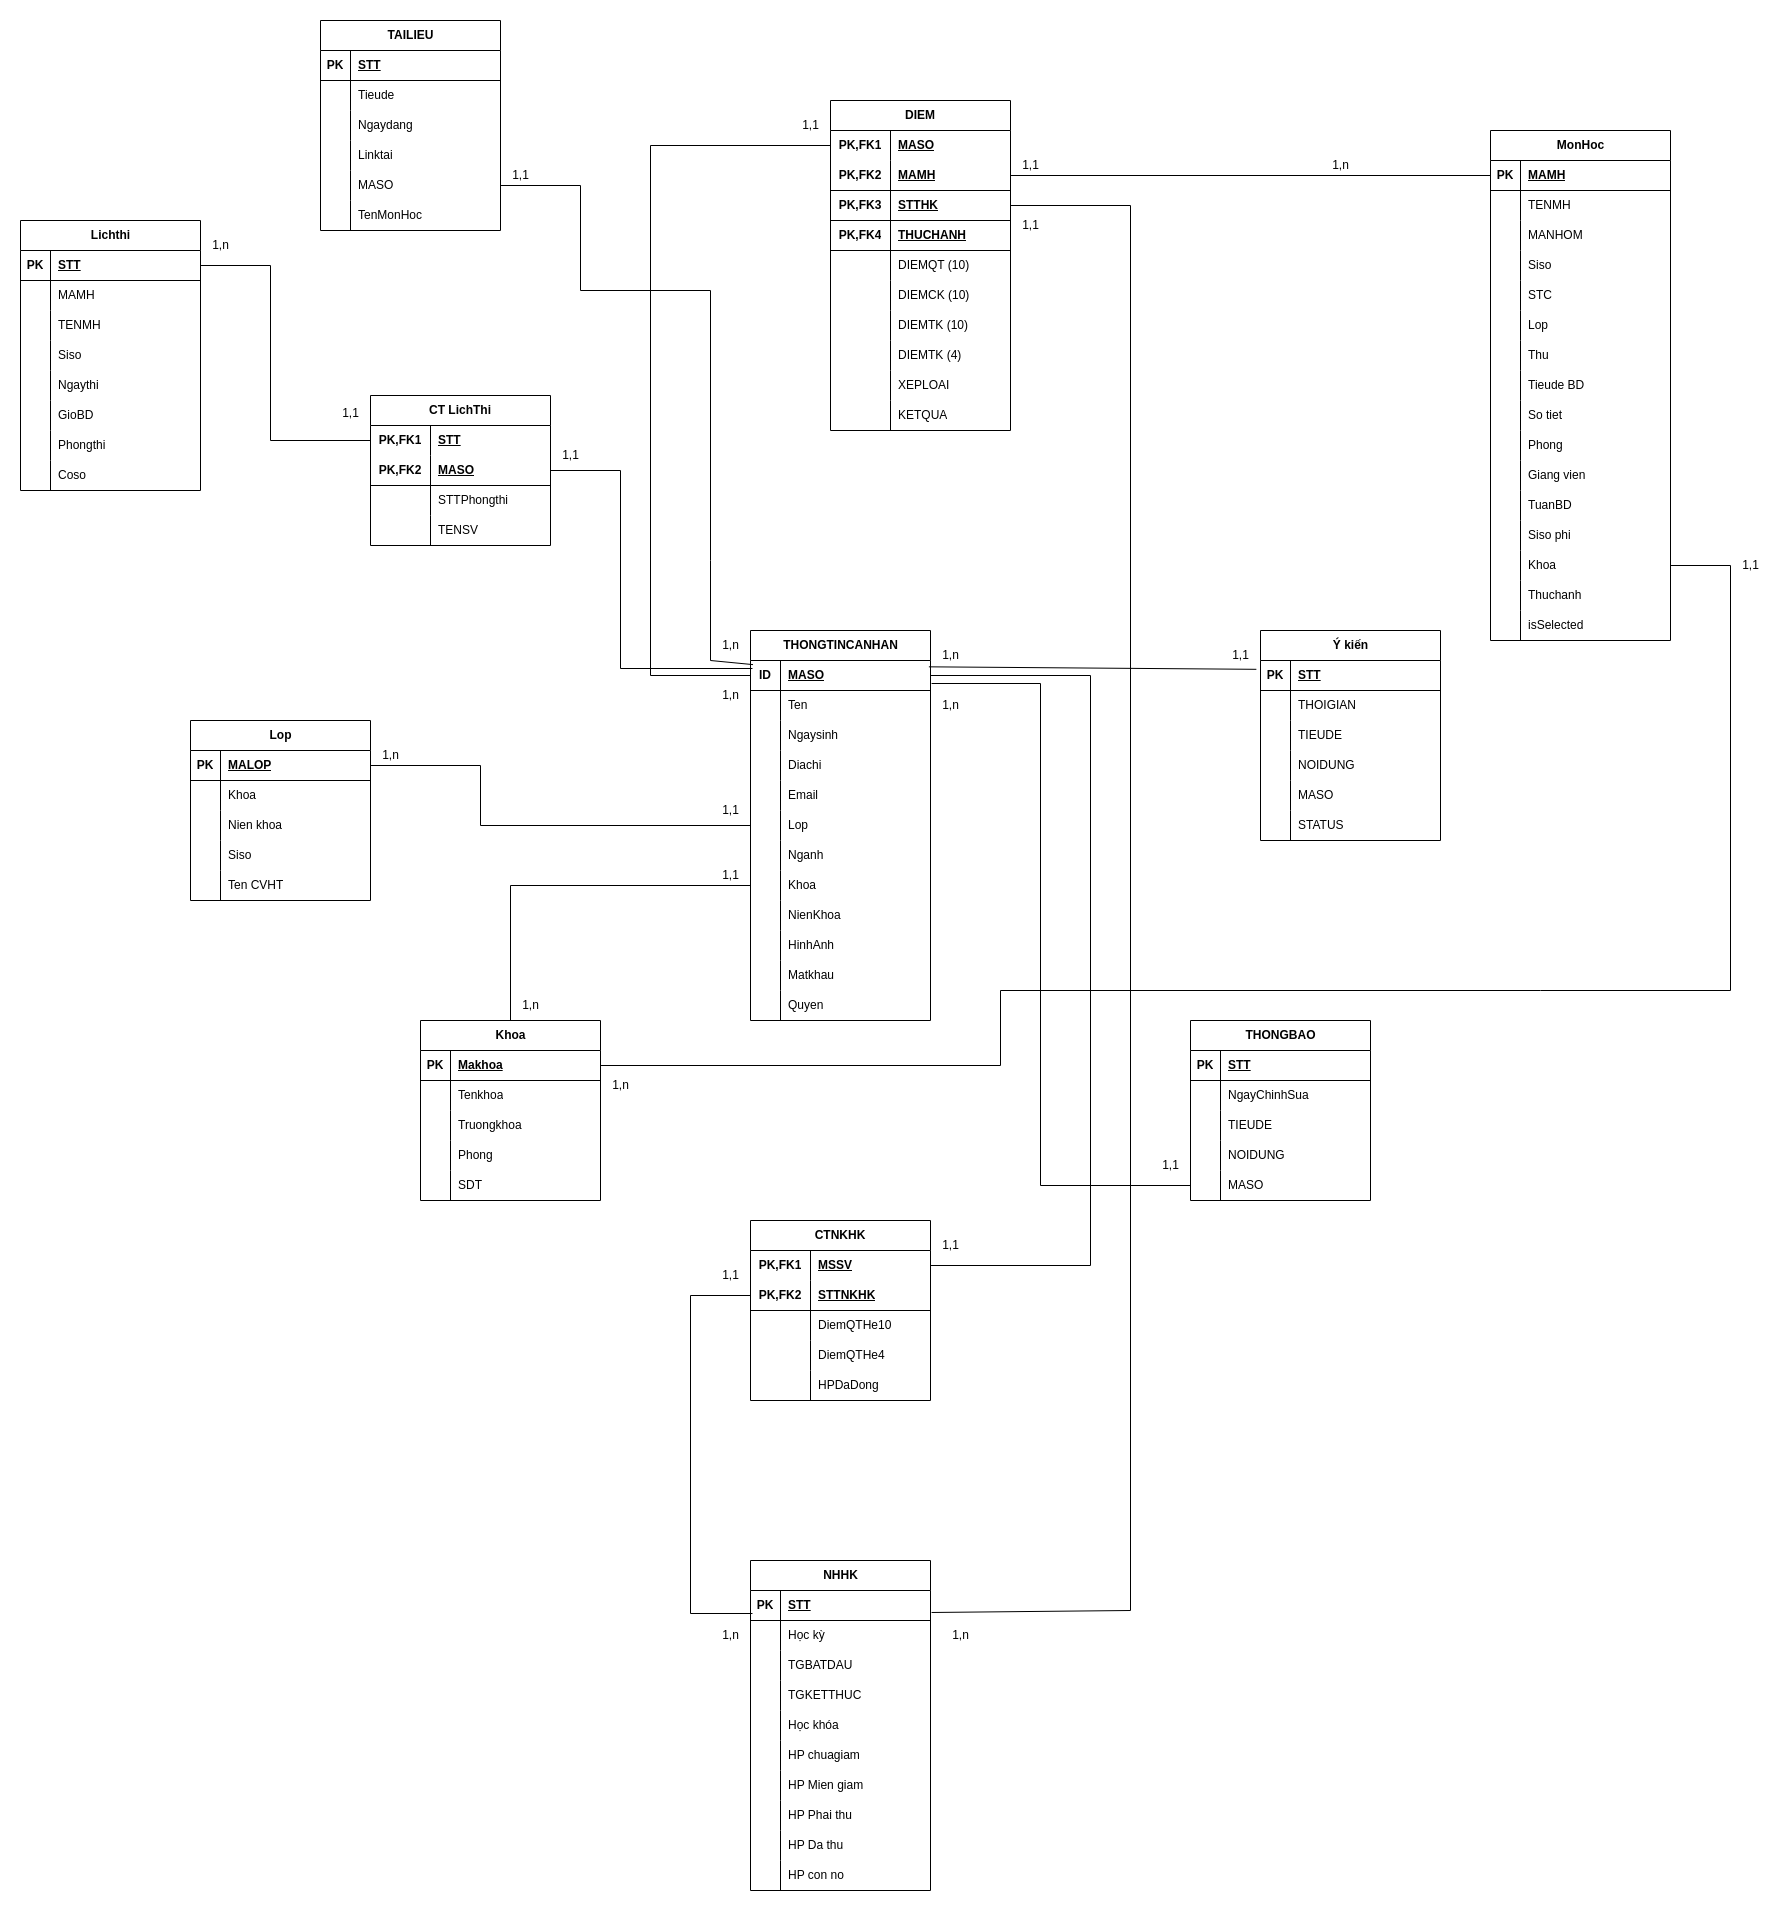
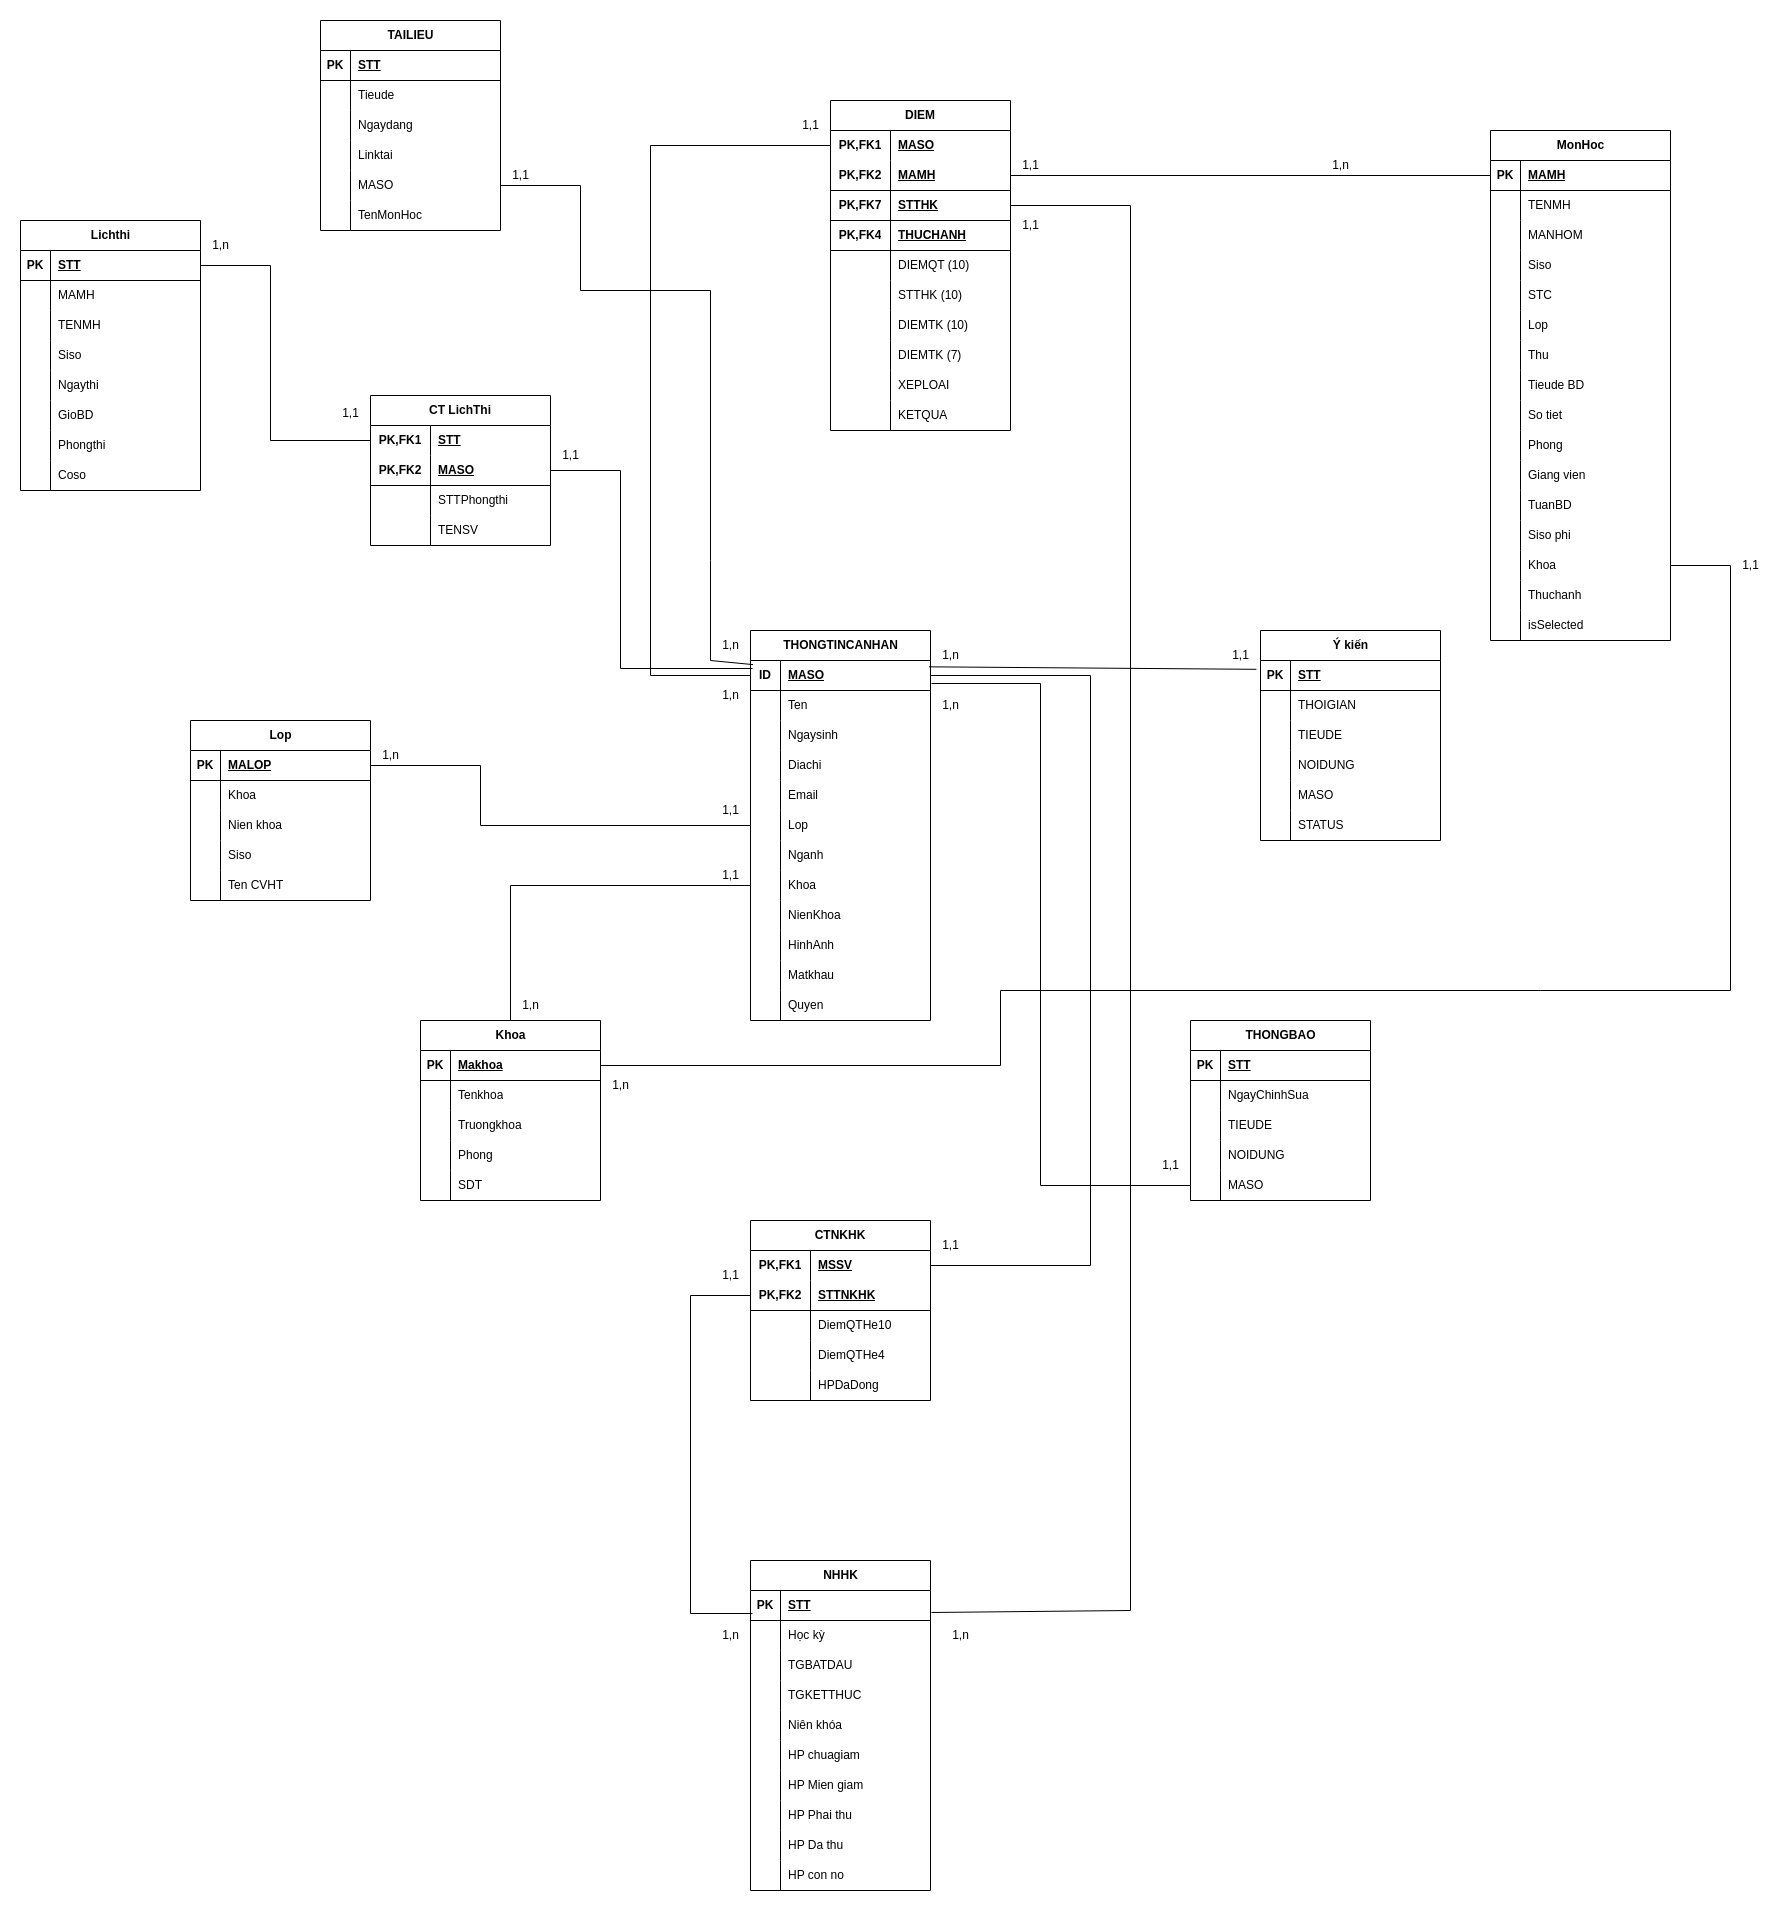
(861, 206) -> (861, 206)
(934, 296) -> (931, 296)
(931, 356) -> (931, 356)
(814, 1726) -> (816, 1726)
